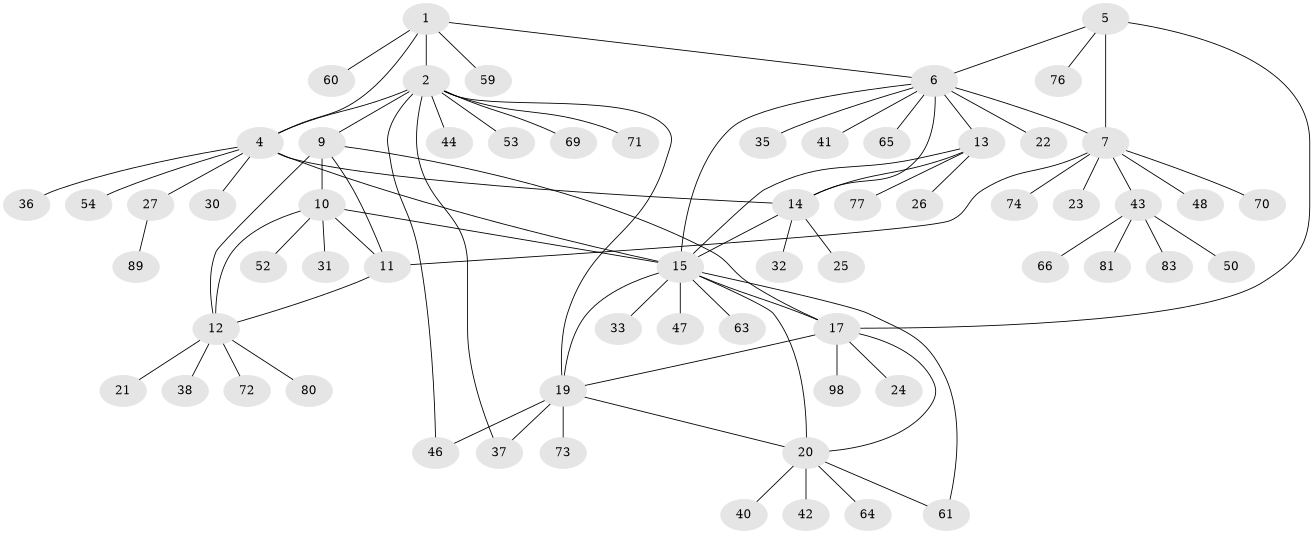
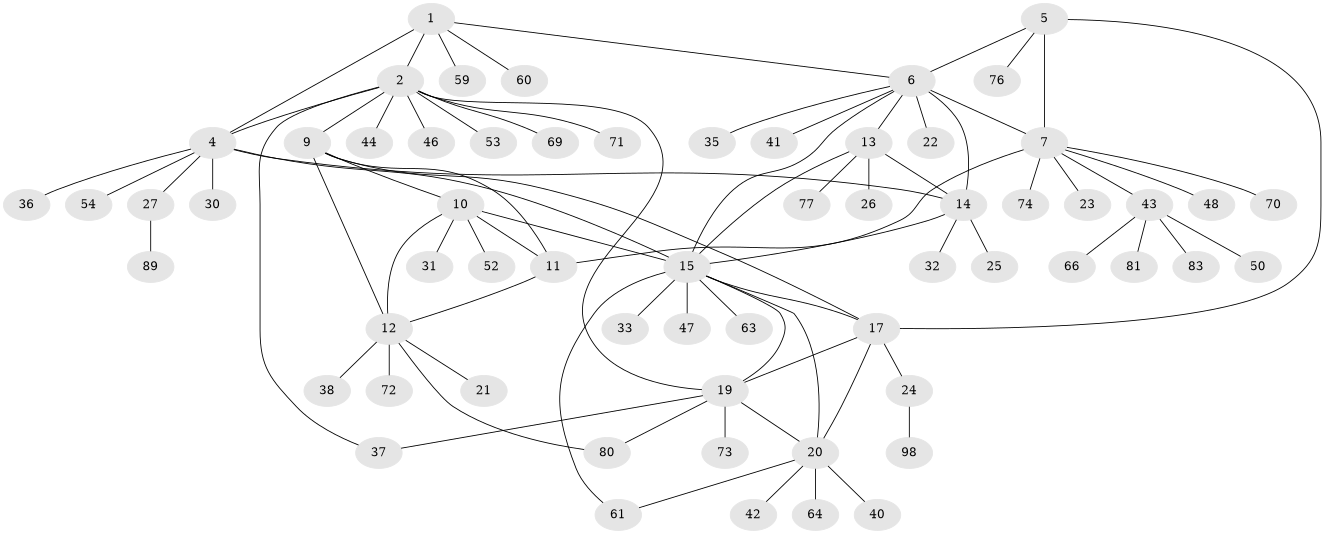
(887, 143) -> none
(837, 360) -> (909, 422)
(499, 422) -> (666, 422)
